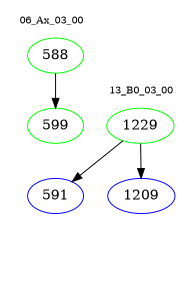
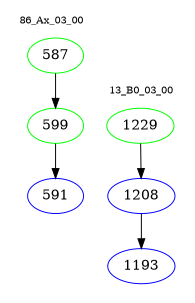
(52, 21) -> (52, 21)
(56, 56) -> (56, 56)
(106, 155) -> (56, 156)
(141, 196) -> (141, 196)
none -> (141, 266)
